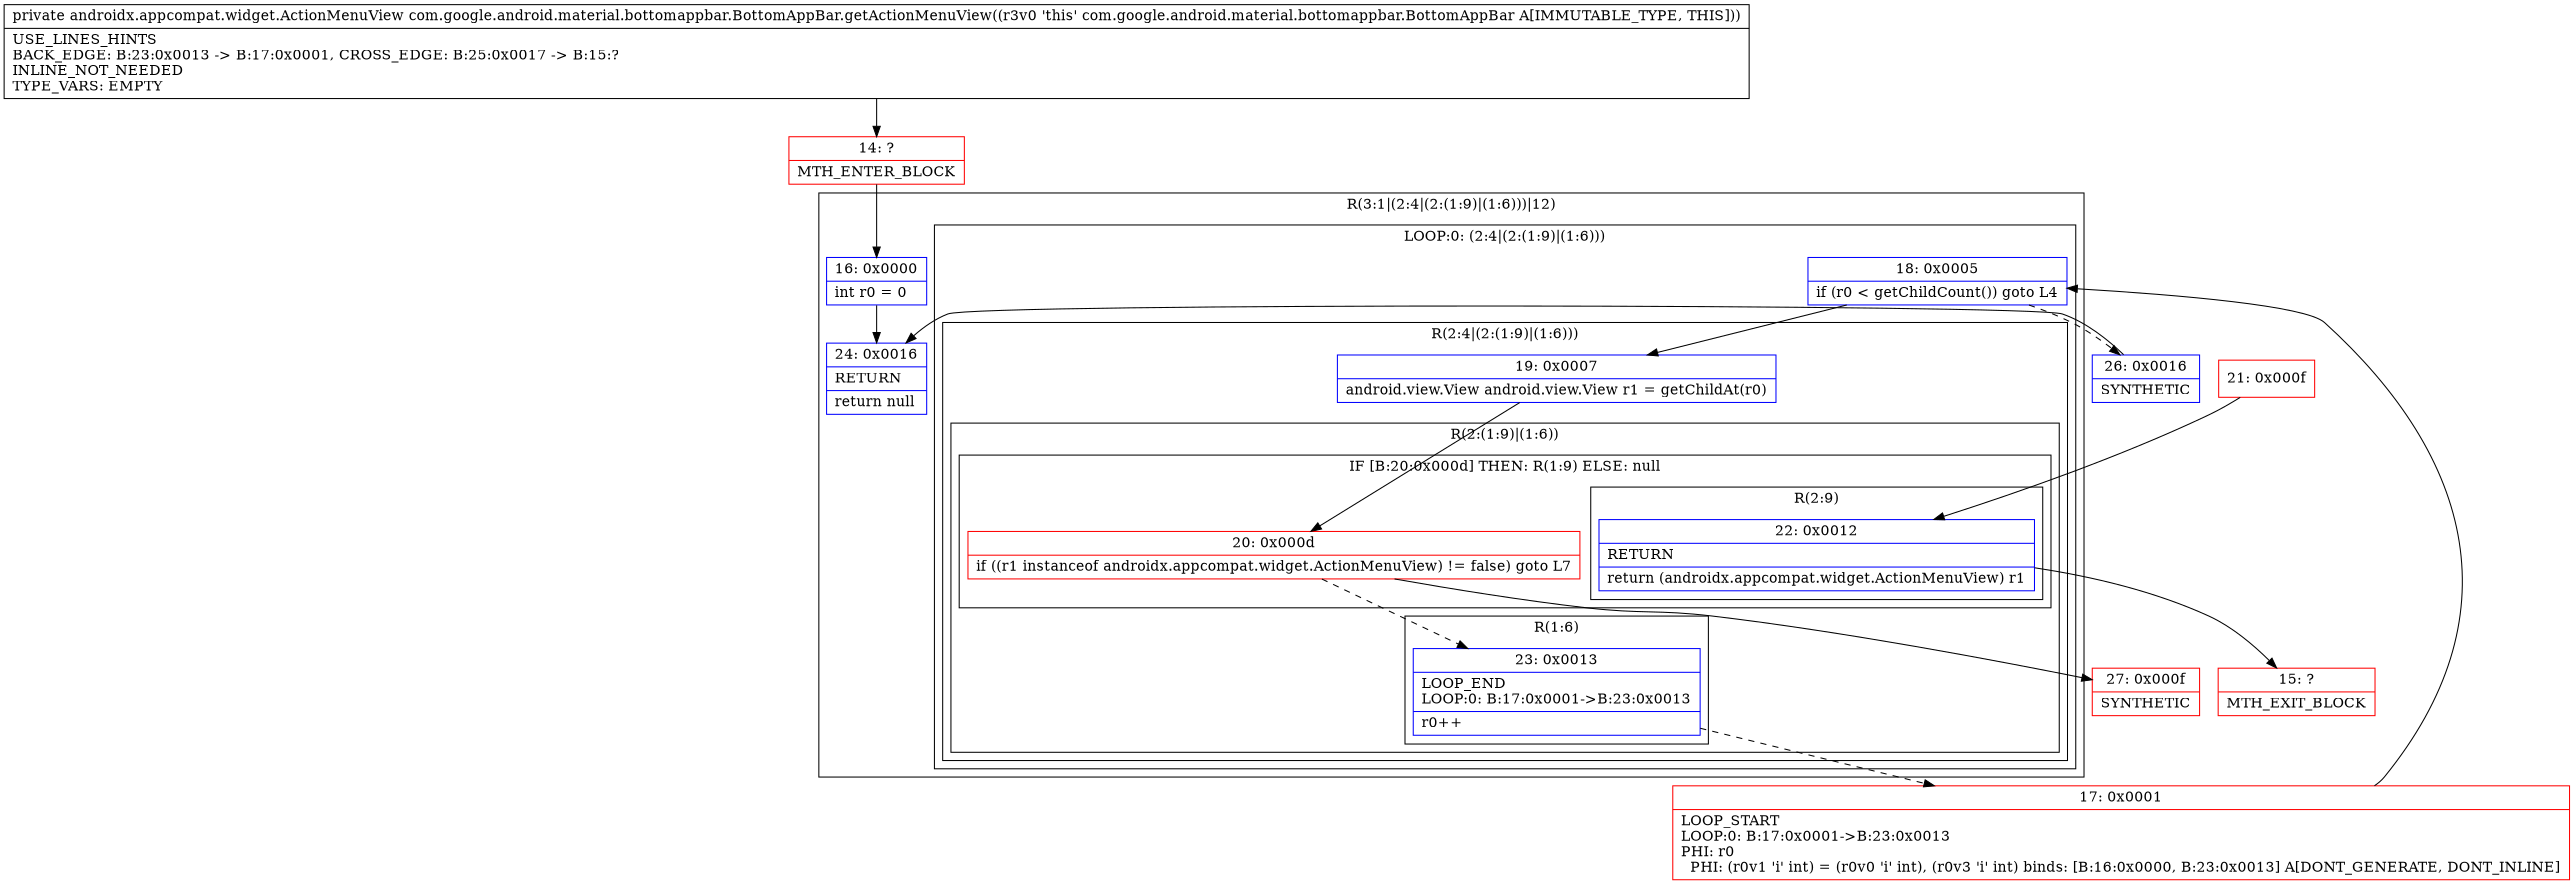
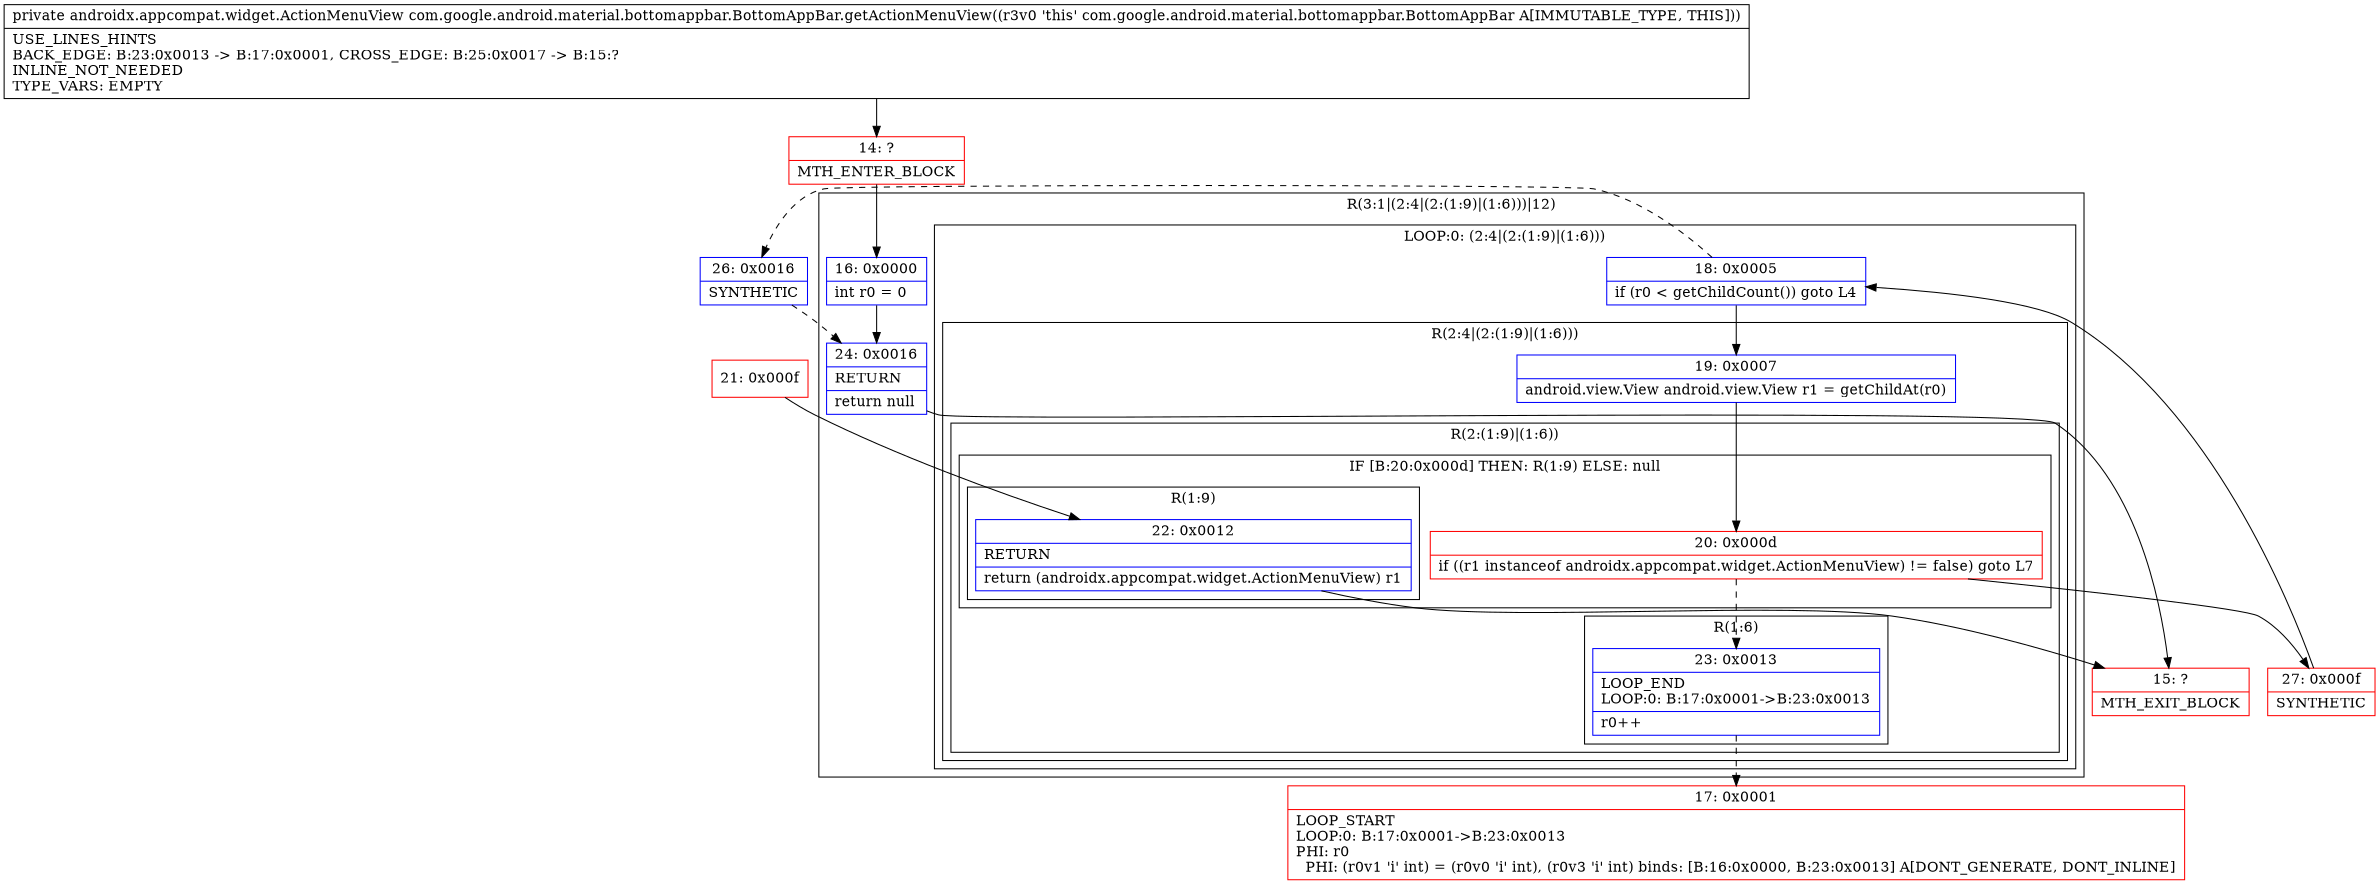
(1522, 306) -> (812, 319)
none -> (1625, 415)
(2415, 428) -> (2159, 397)
(1817, 499) -> (1193, 499)
